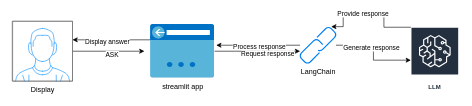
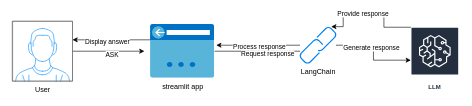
(294, 51) -> (296, 51)
(43, 90) -> (43, 90)
